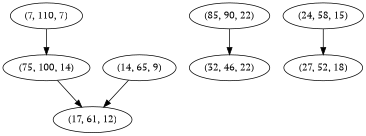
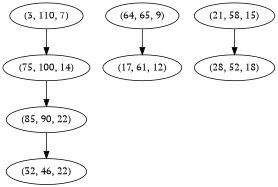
(46, 16) -> (46, 16)
(323, 16) -> (235, 16)
(139, 68) -> (142, 16)
(323, 68) -> (235, 68)
(67, 91) -> (46, 90)
